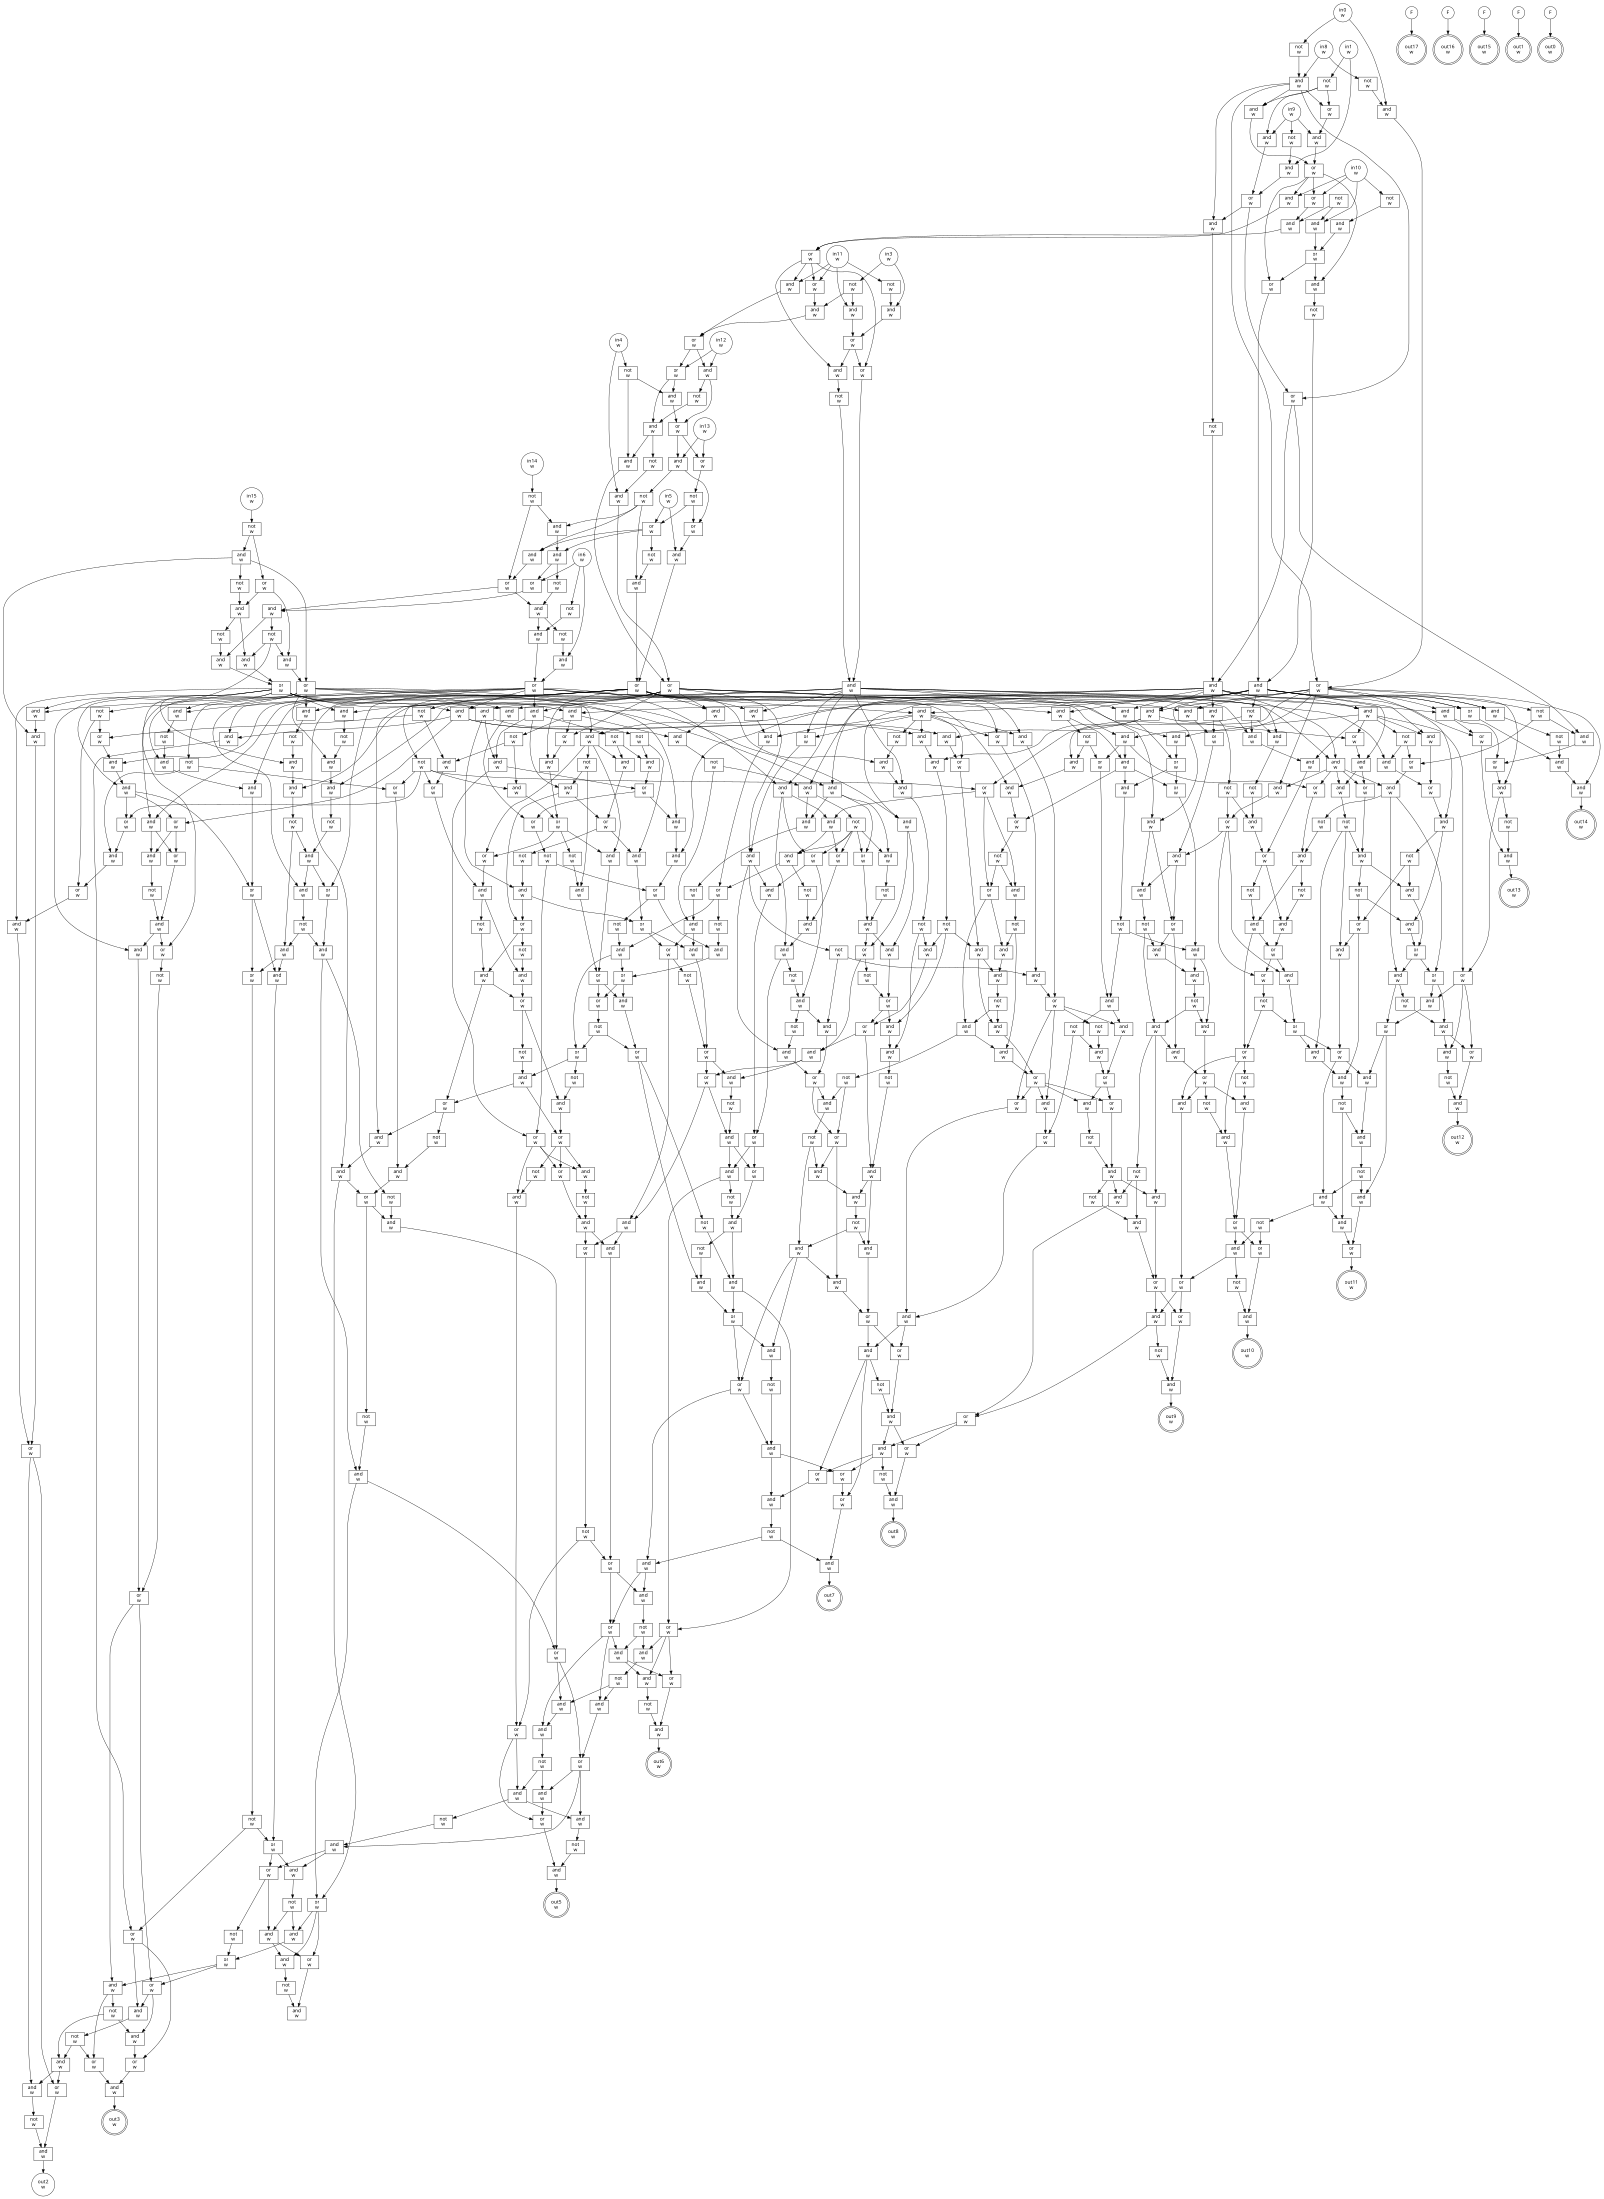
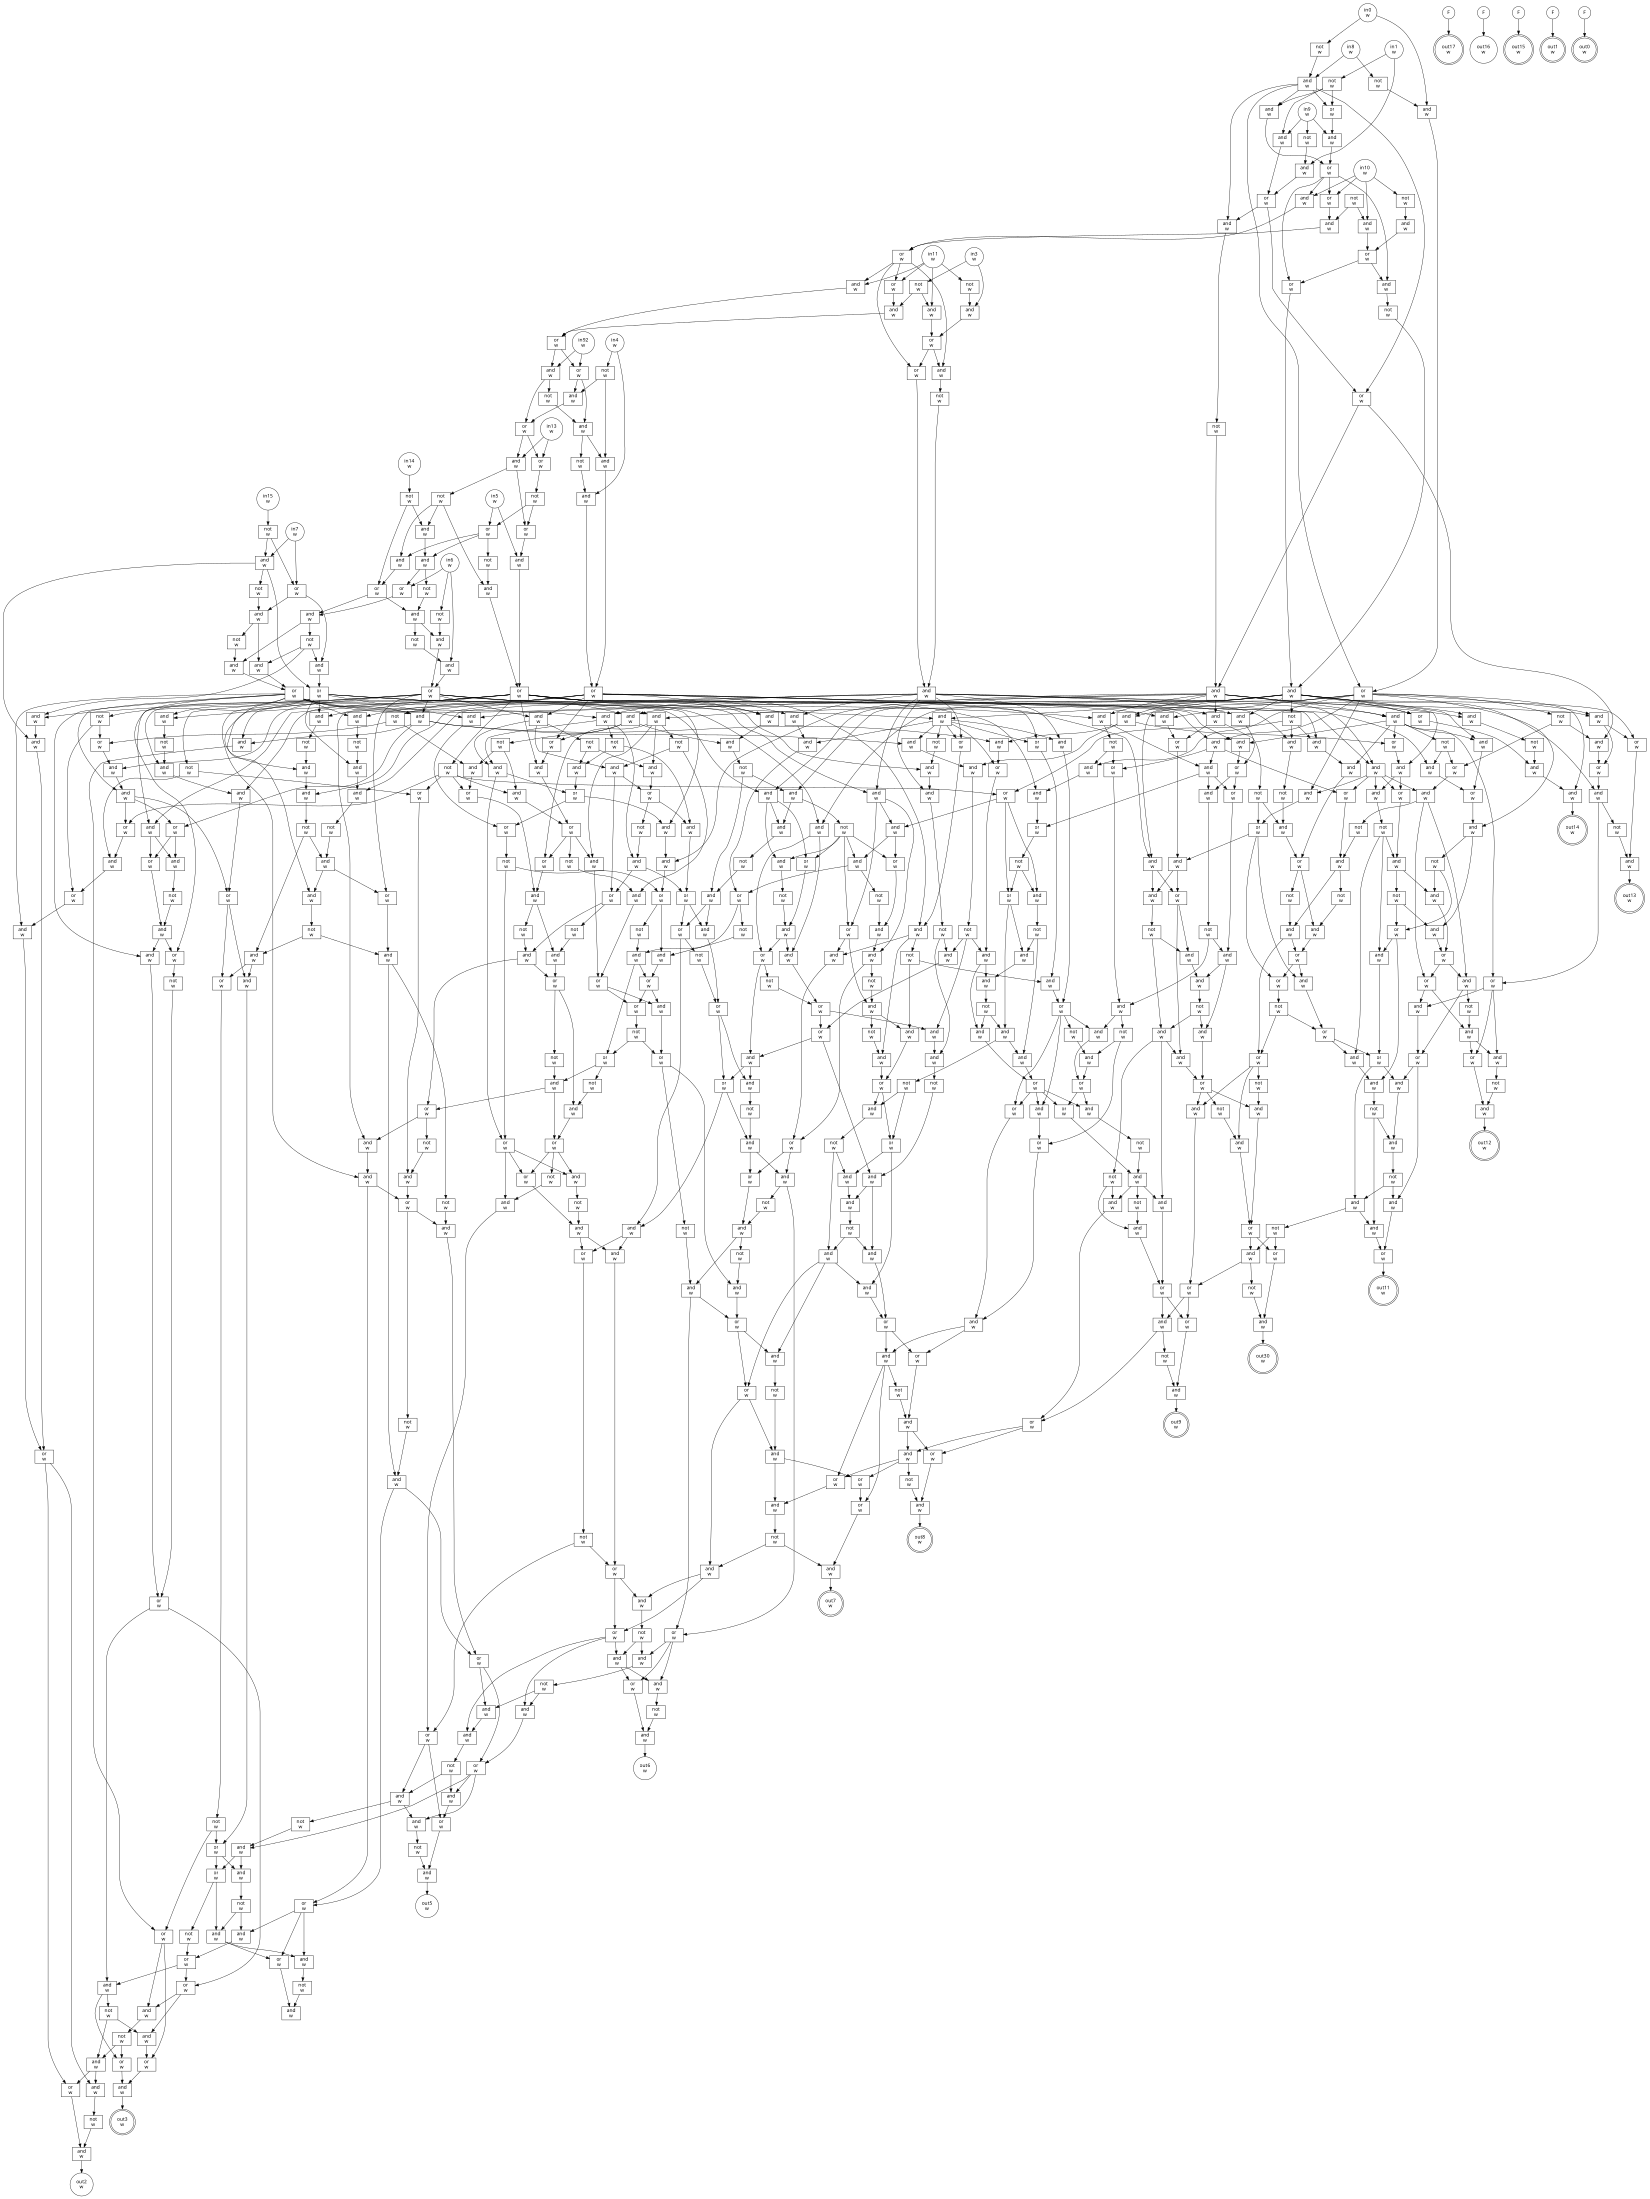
(1448, 50) -> (1484, 50)
(721, 343) -> (583, 343)
none -> (295, 532)
(1247, 1353) -> (1263, 1359)
(659, 1764) -> (645, 1768)
(556, 1905) -> (427, 1906)
